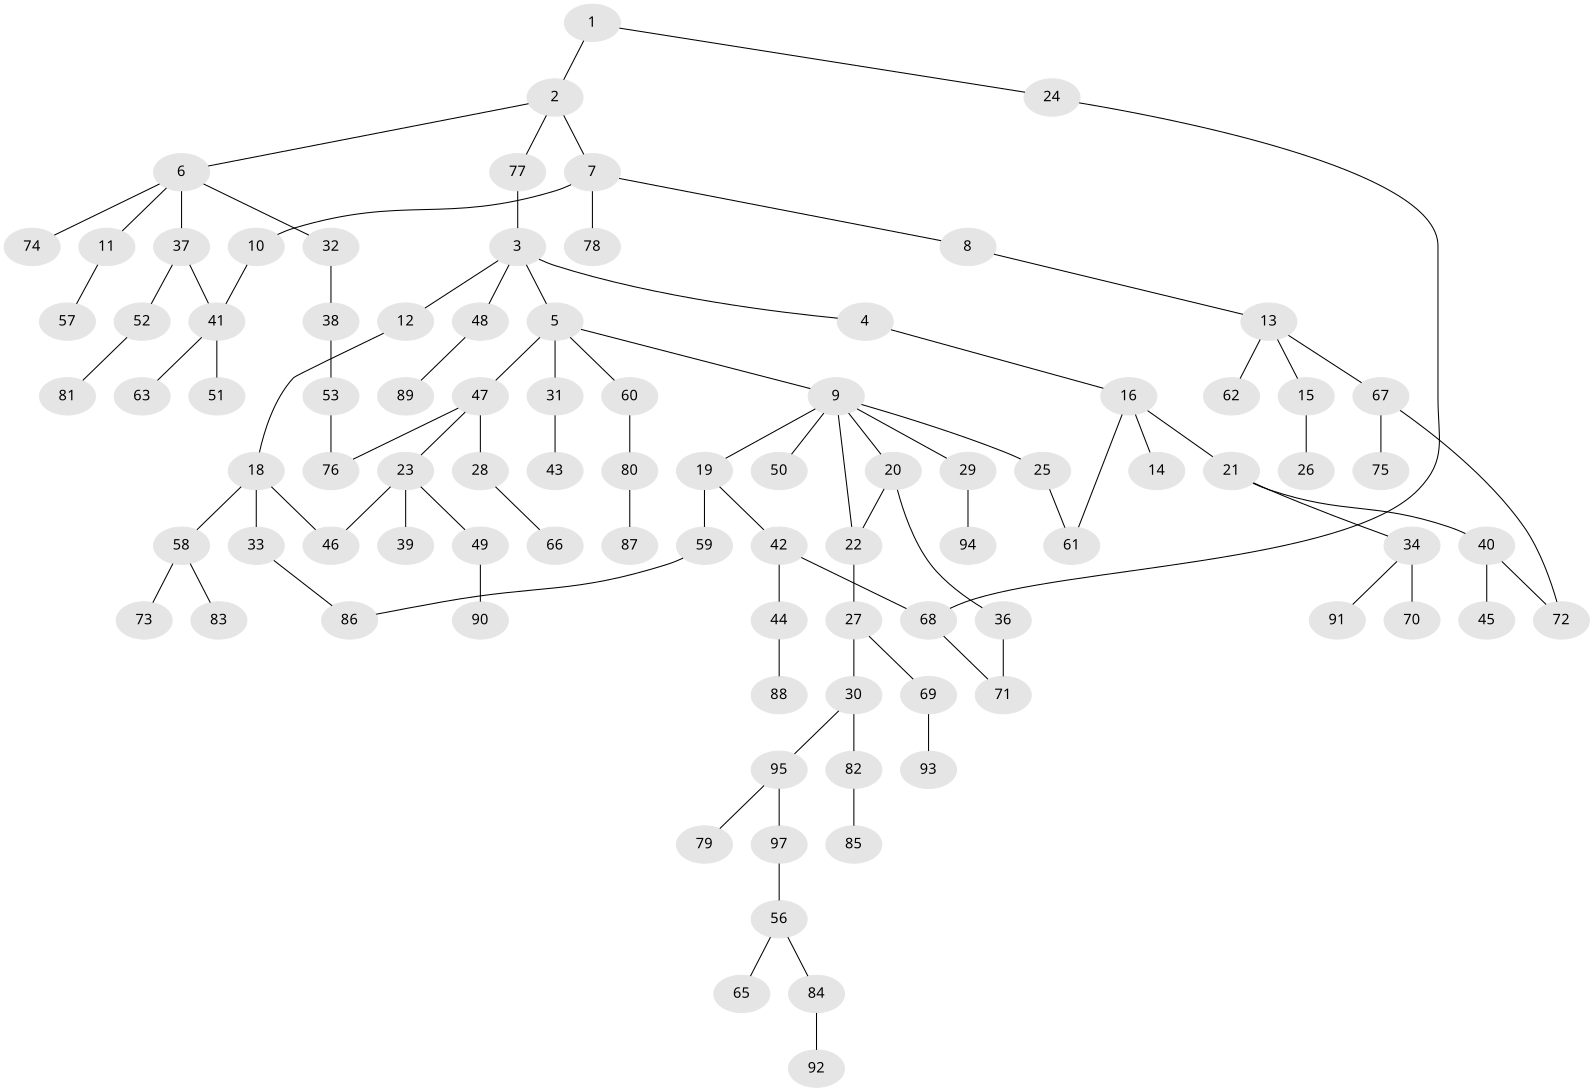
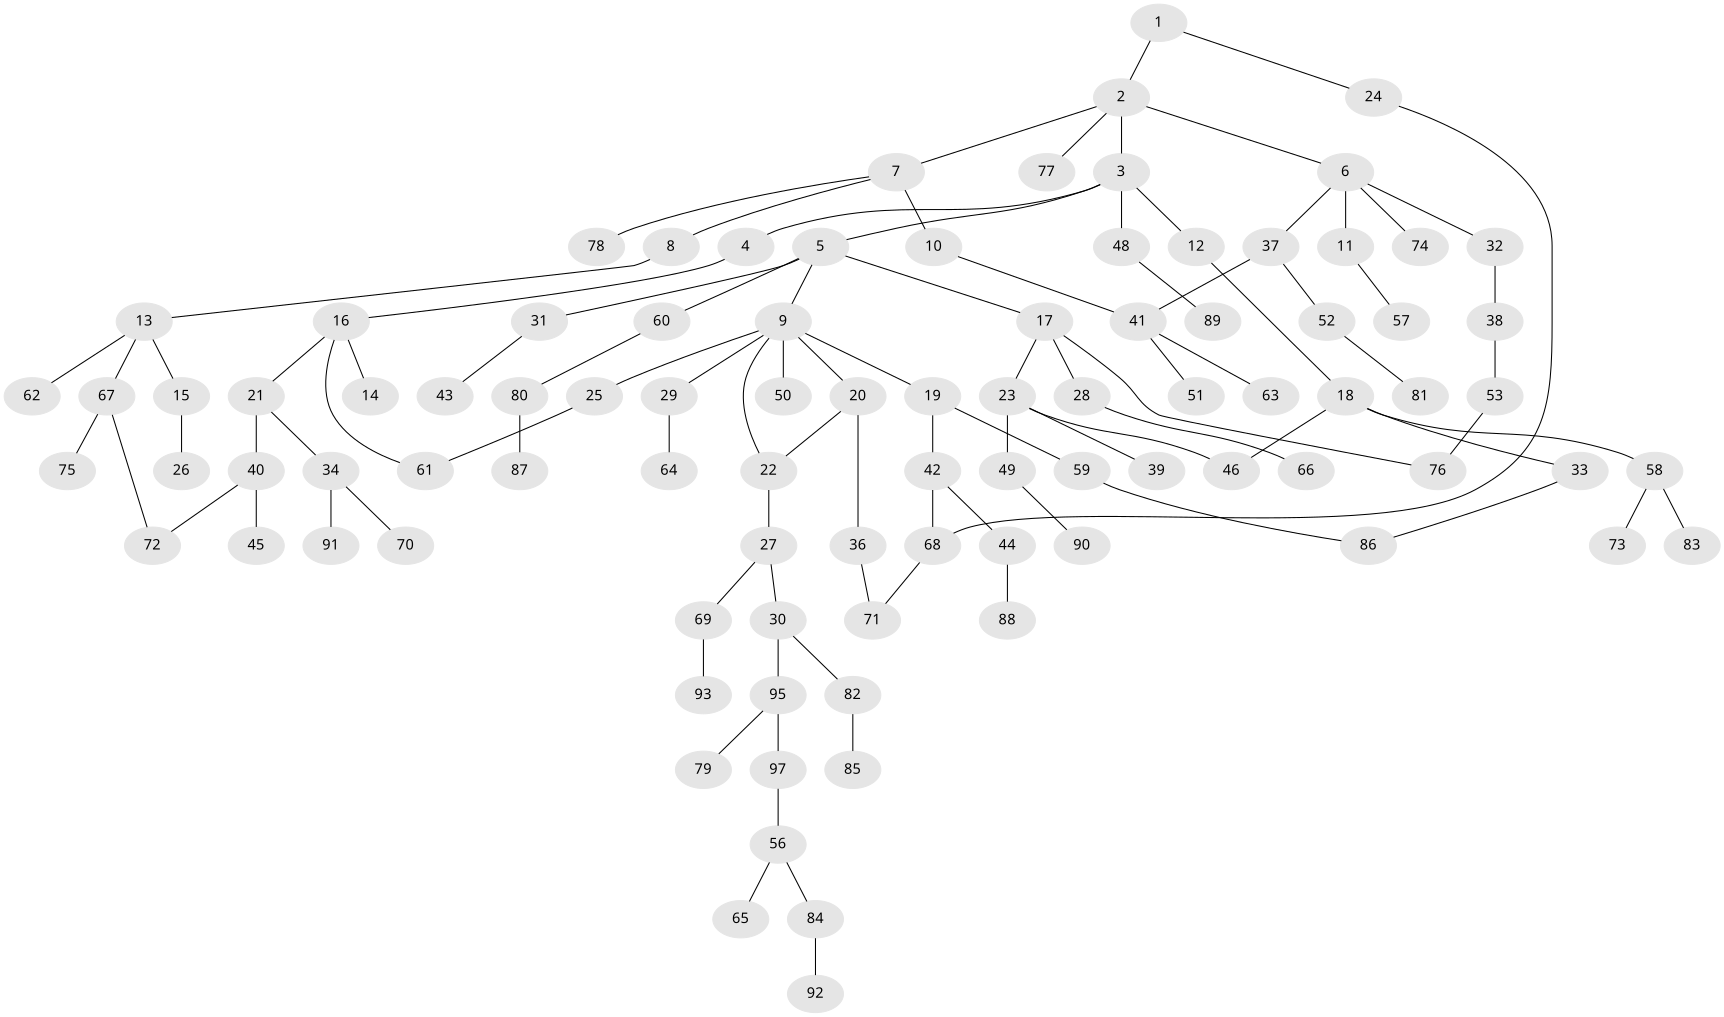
(518, 210) -> (1122, 135)
(480, 396) -> (1045, 322)
(968, 546) -> (669, 471)
